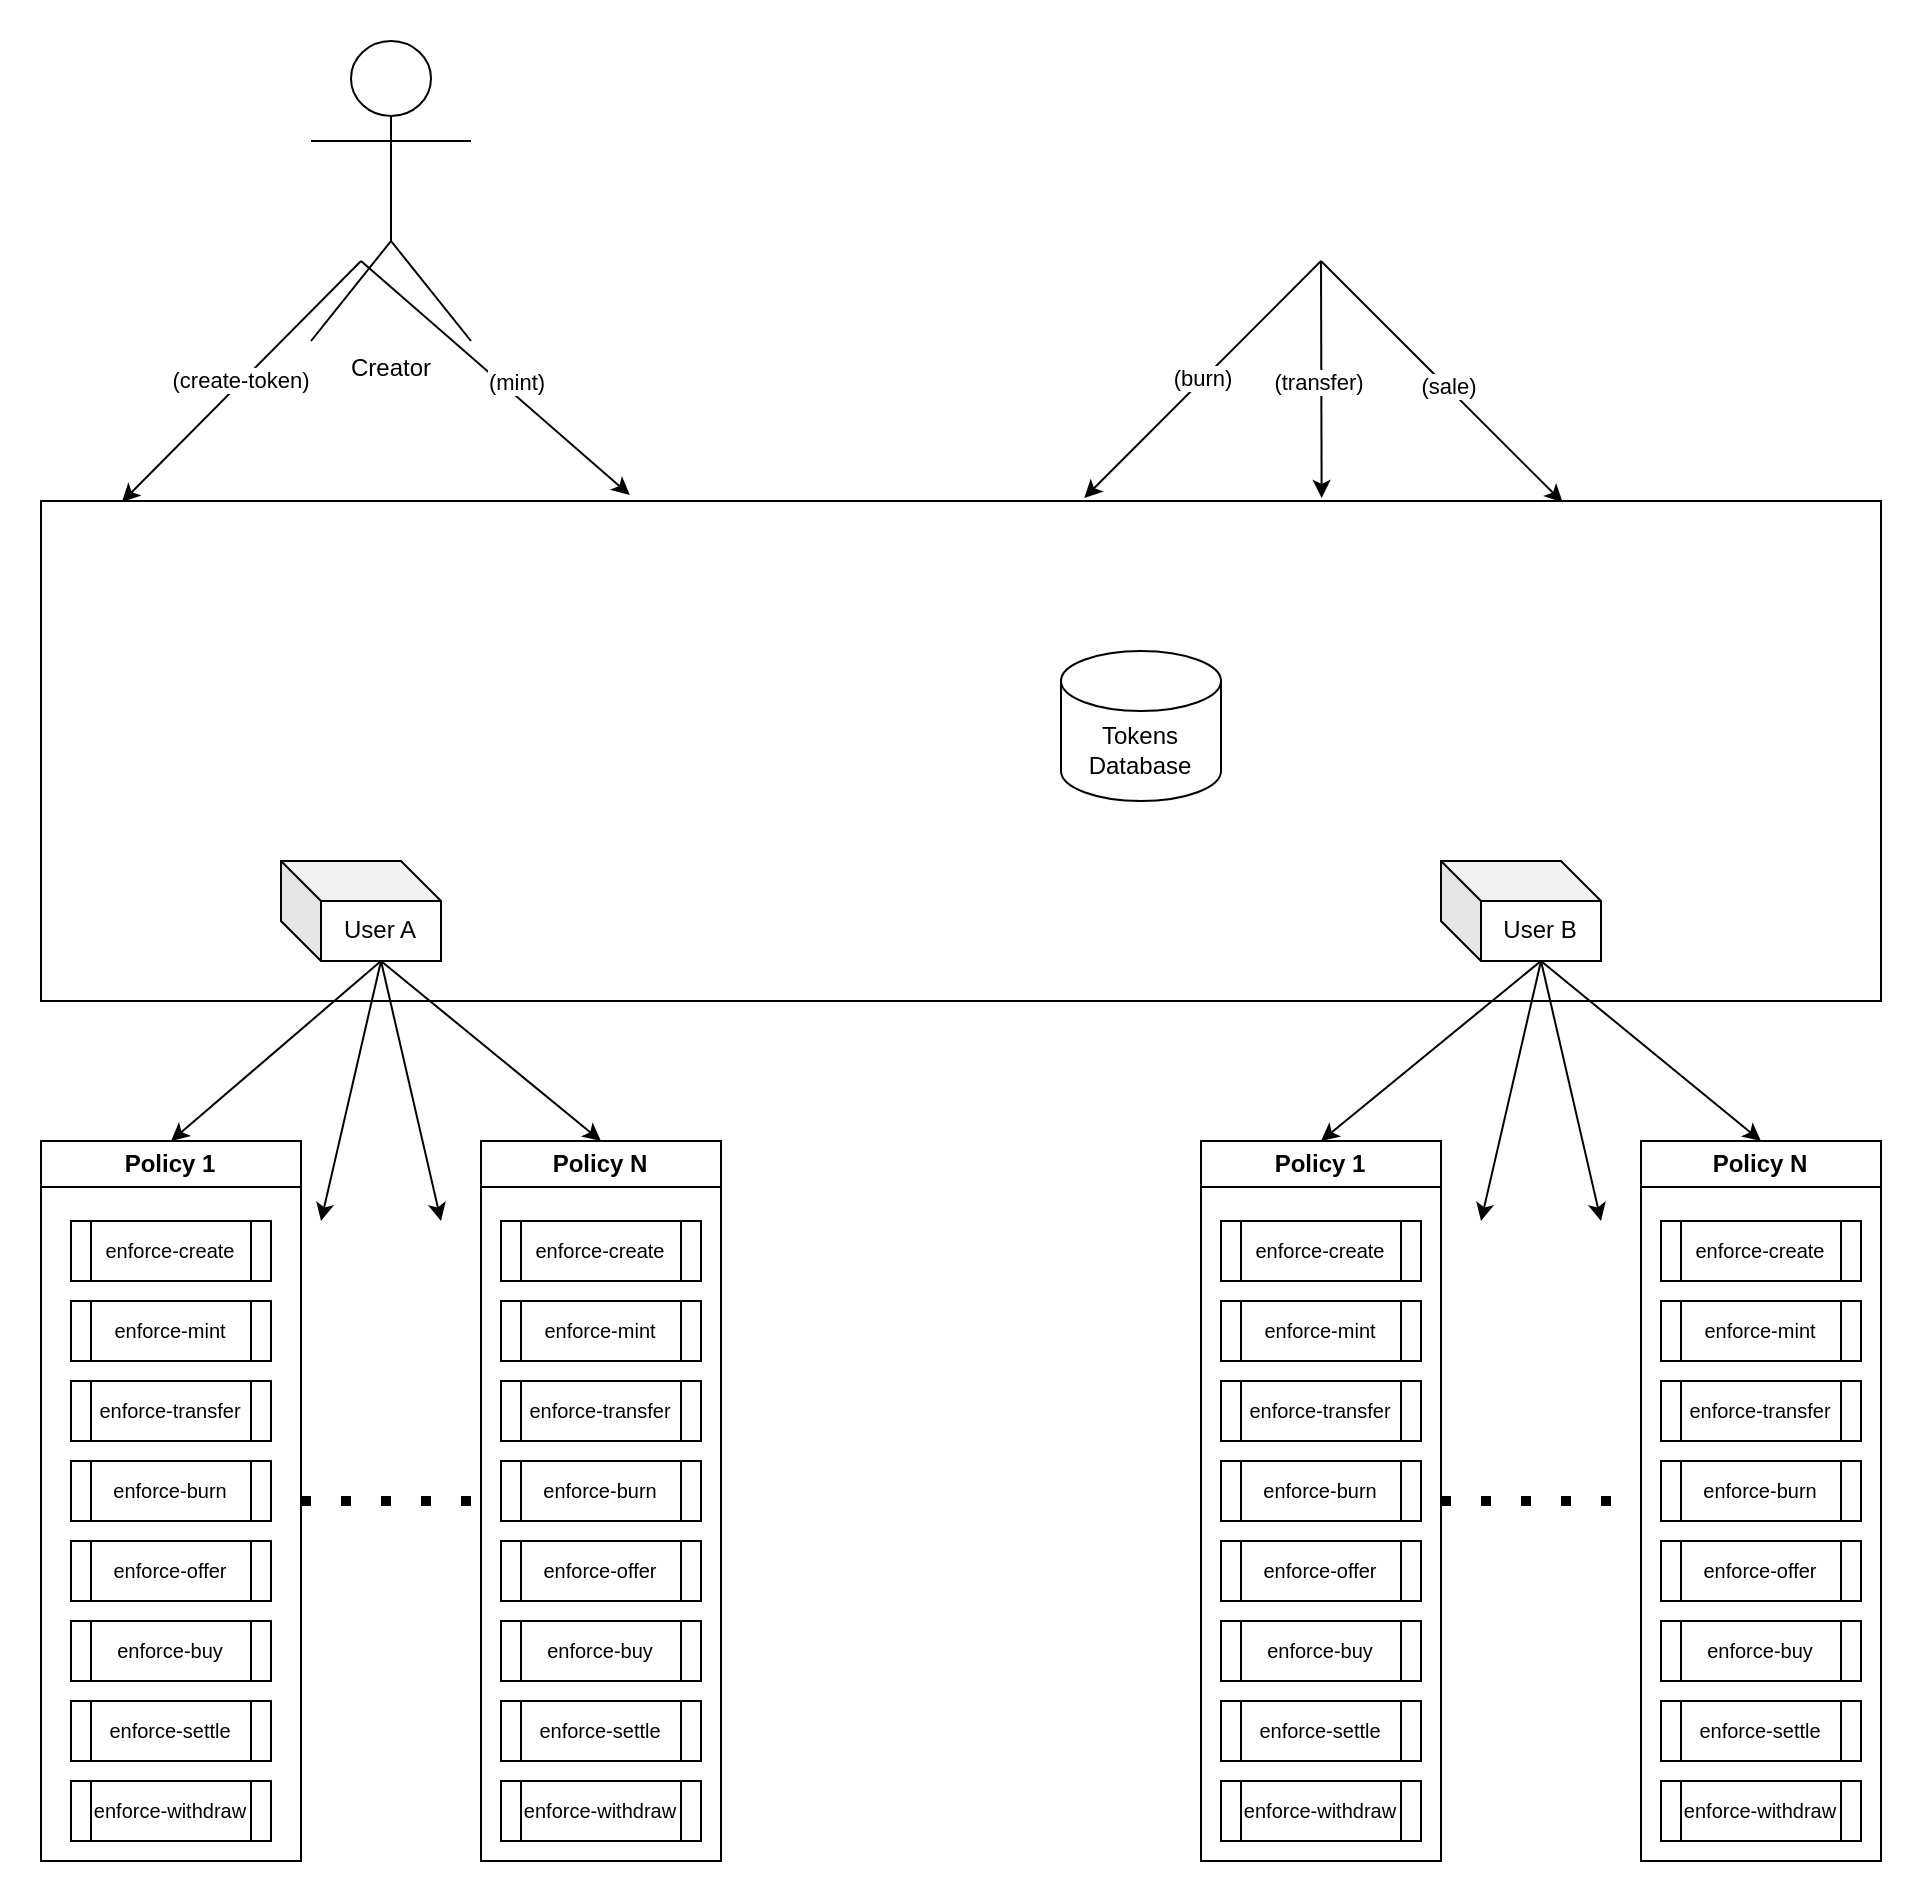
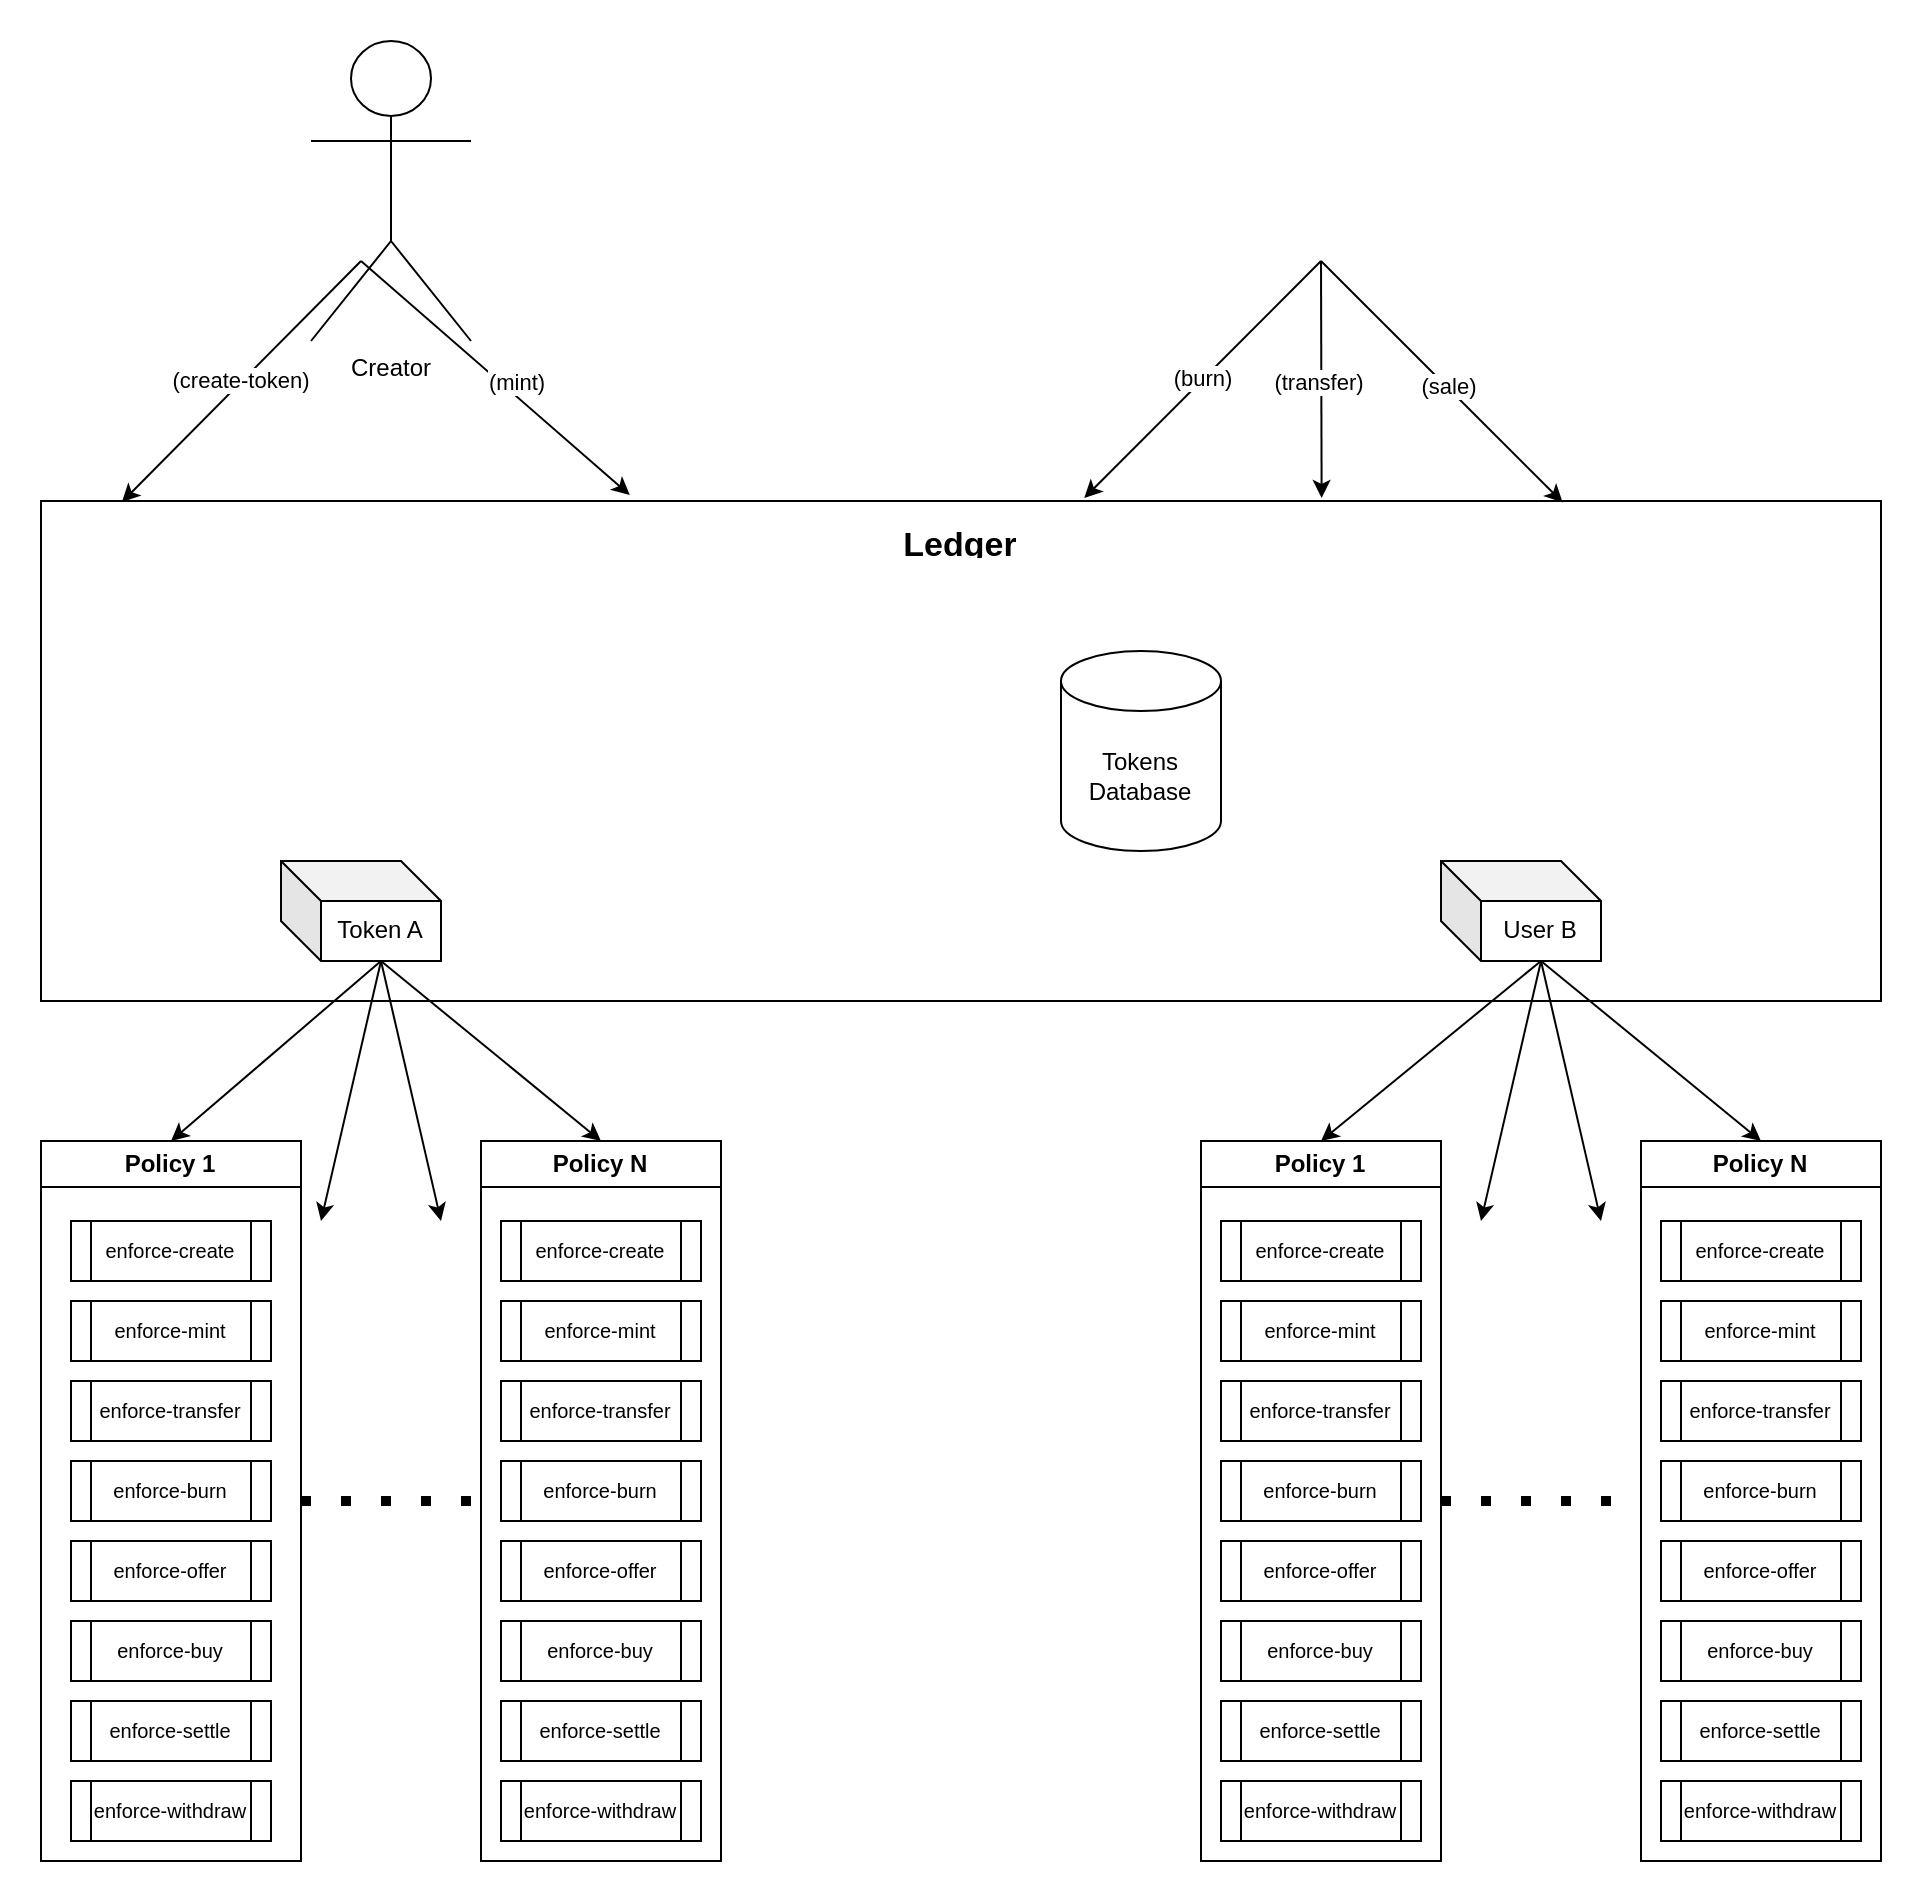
none -> (961, 541)
(1141, 726) -> (1141, 751)
(381, 931) -> (381, 931)
